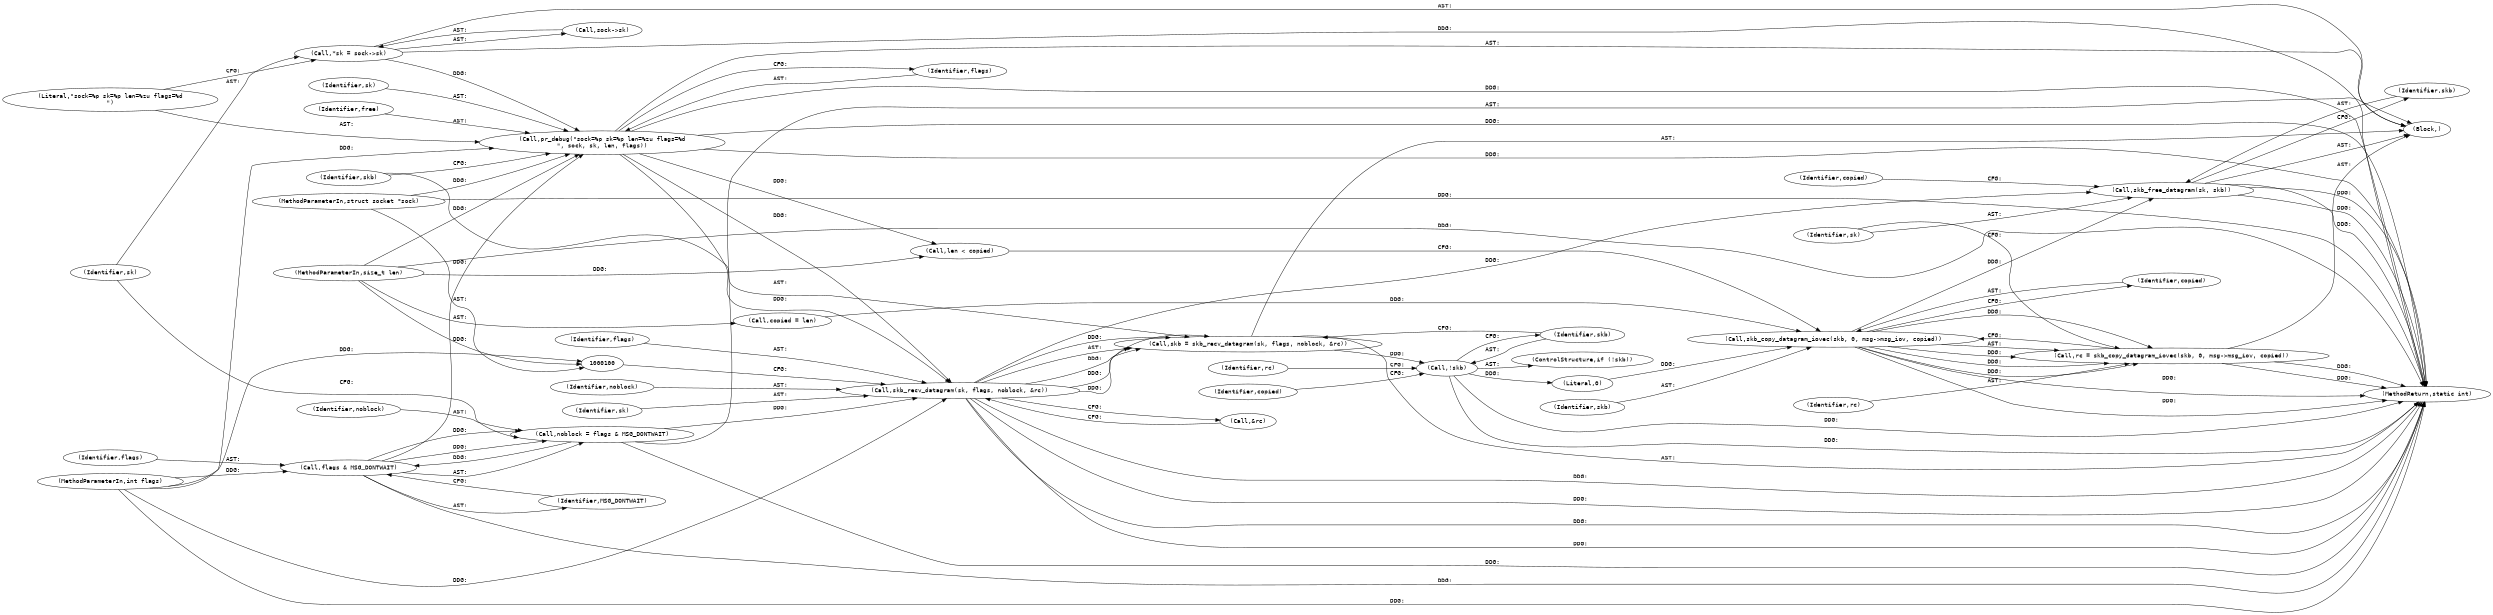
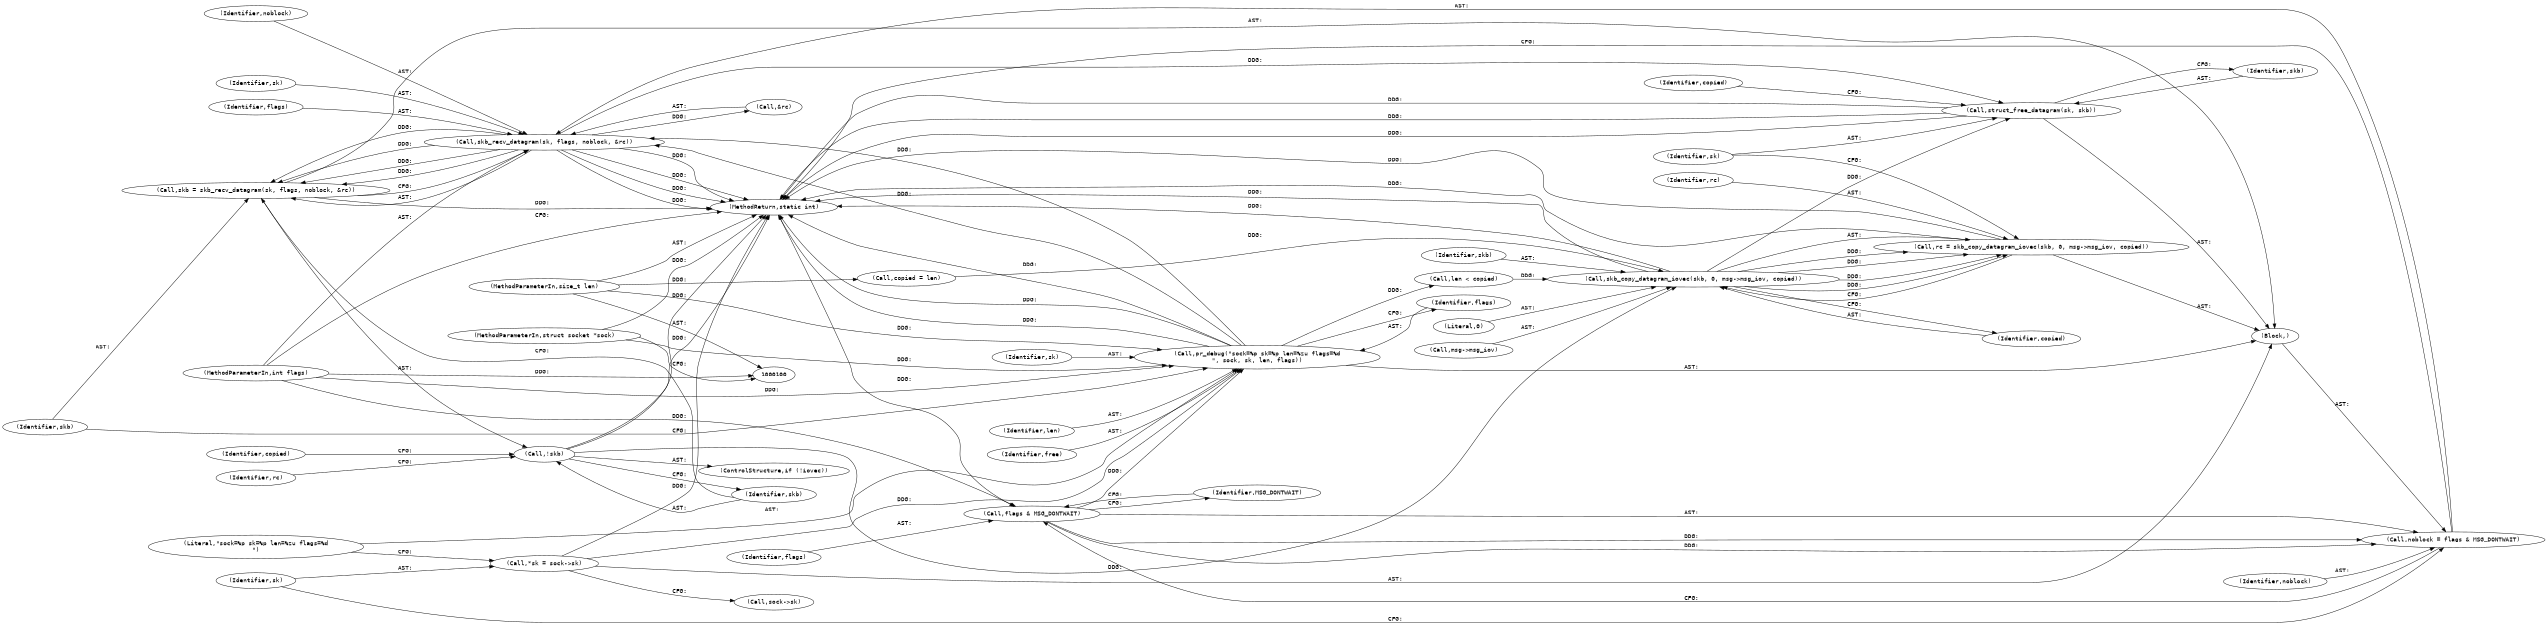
(472, 33) -> none
(462, 40) -> (682, 591)
(1390, 108) -> (2363, 436)
(2171, 190) -> (2031, 111)
(1447, 226) -> (682, 243)
(1447, 248) -> (1530, 276)
(671, 274) -> none
(462, 299) -> (682, 364)
(462, 318) -> (682, 280)
(462, 339) -> (682, 323)
none -> (1464, 350)
(1399, 354) -> (407, 368)
(1582, 360) -> (774, 471)
(1670, 365) -> (1530, 308)
(752, 374) -> (443, 184)
(1508, 380) -> (1100, 572)
(1097, 407) -> (682, 117)
(782, 408) -> (1464, 6)
(1097, 417) -> (682, 106)
none -> (1032, 431)
(462, 458) -> (1693, 598)
(1670, 458) -> (544, 203)
(462, 506) -> (1117, 503)
(1495, 562) -> (1530, 42)
(462, 580) -> (407, 217)
(1441, 584) -> (858, 384)
(1399, 601) -> (544, 215)
